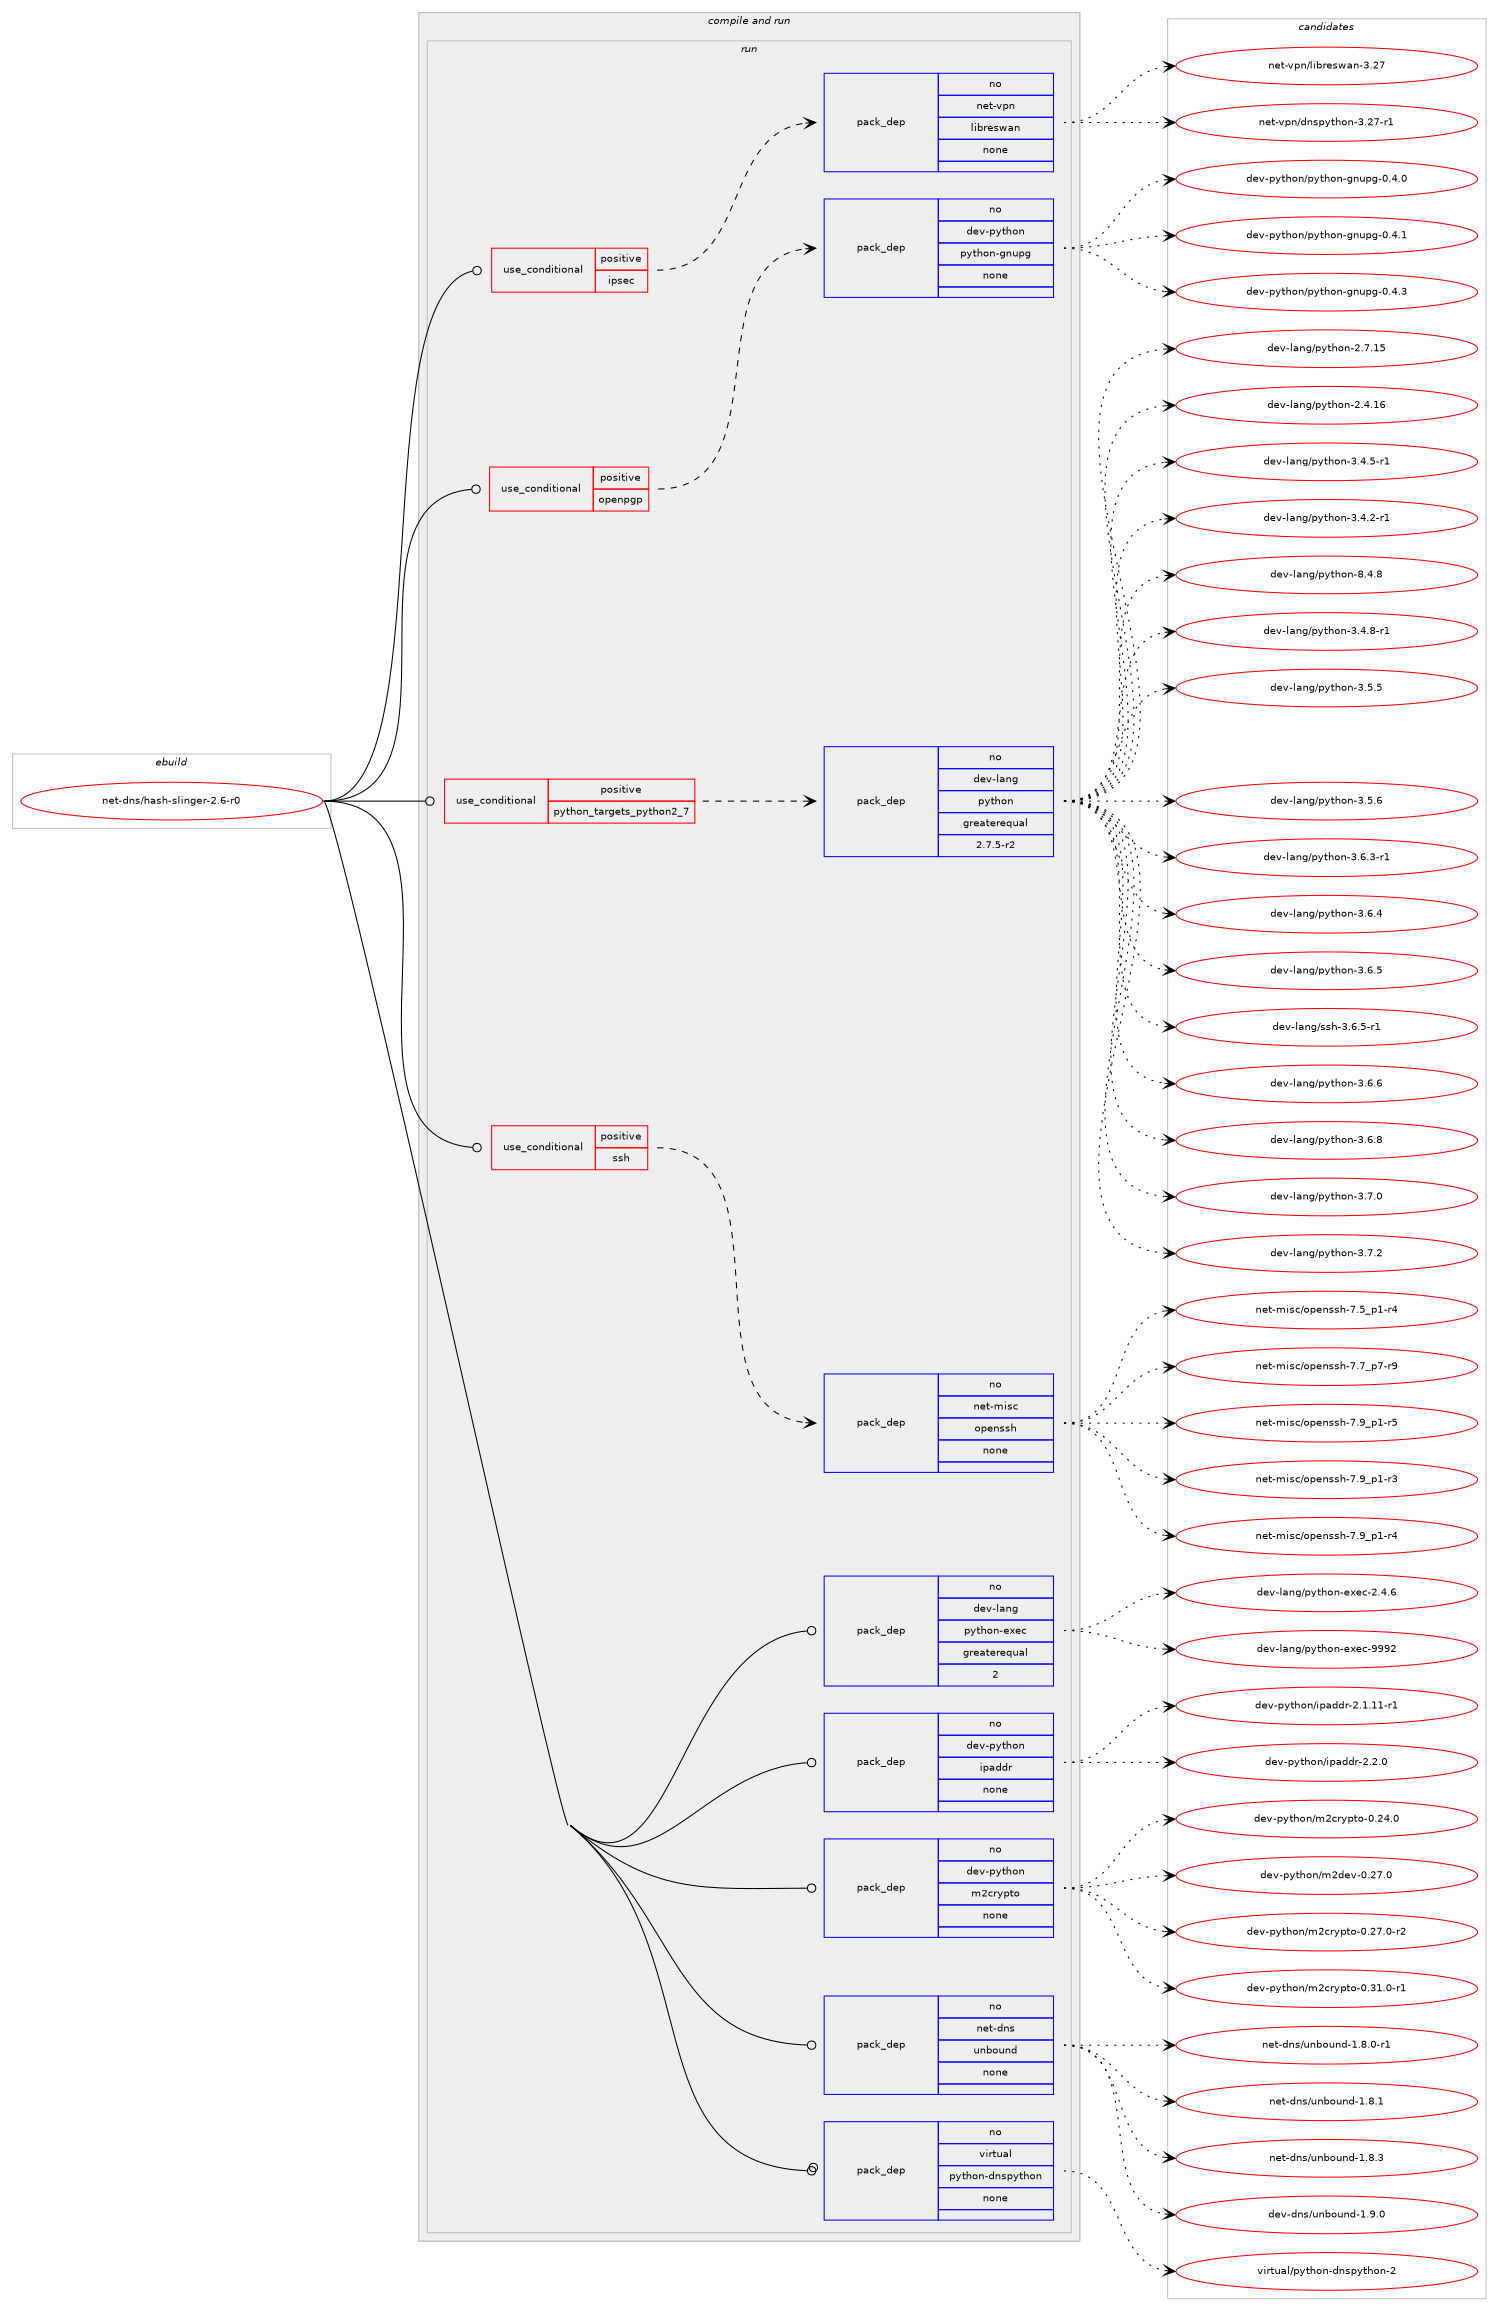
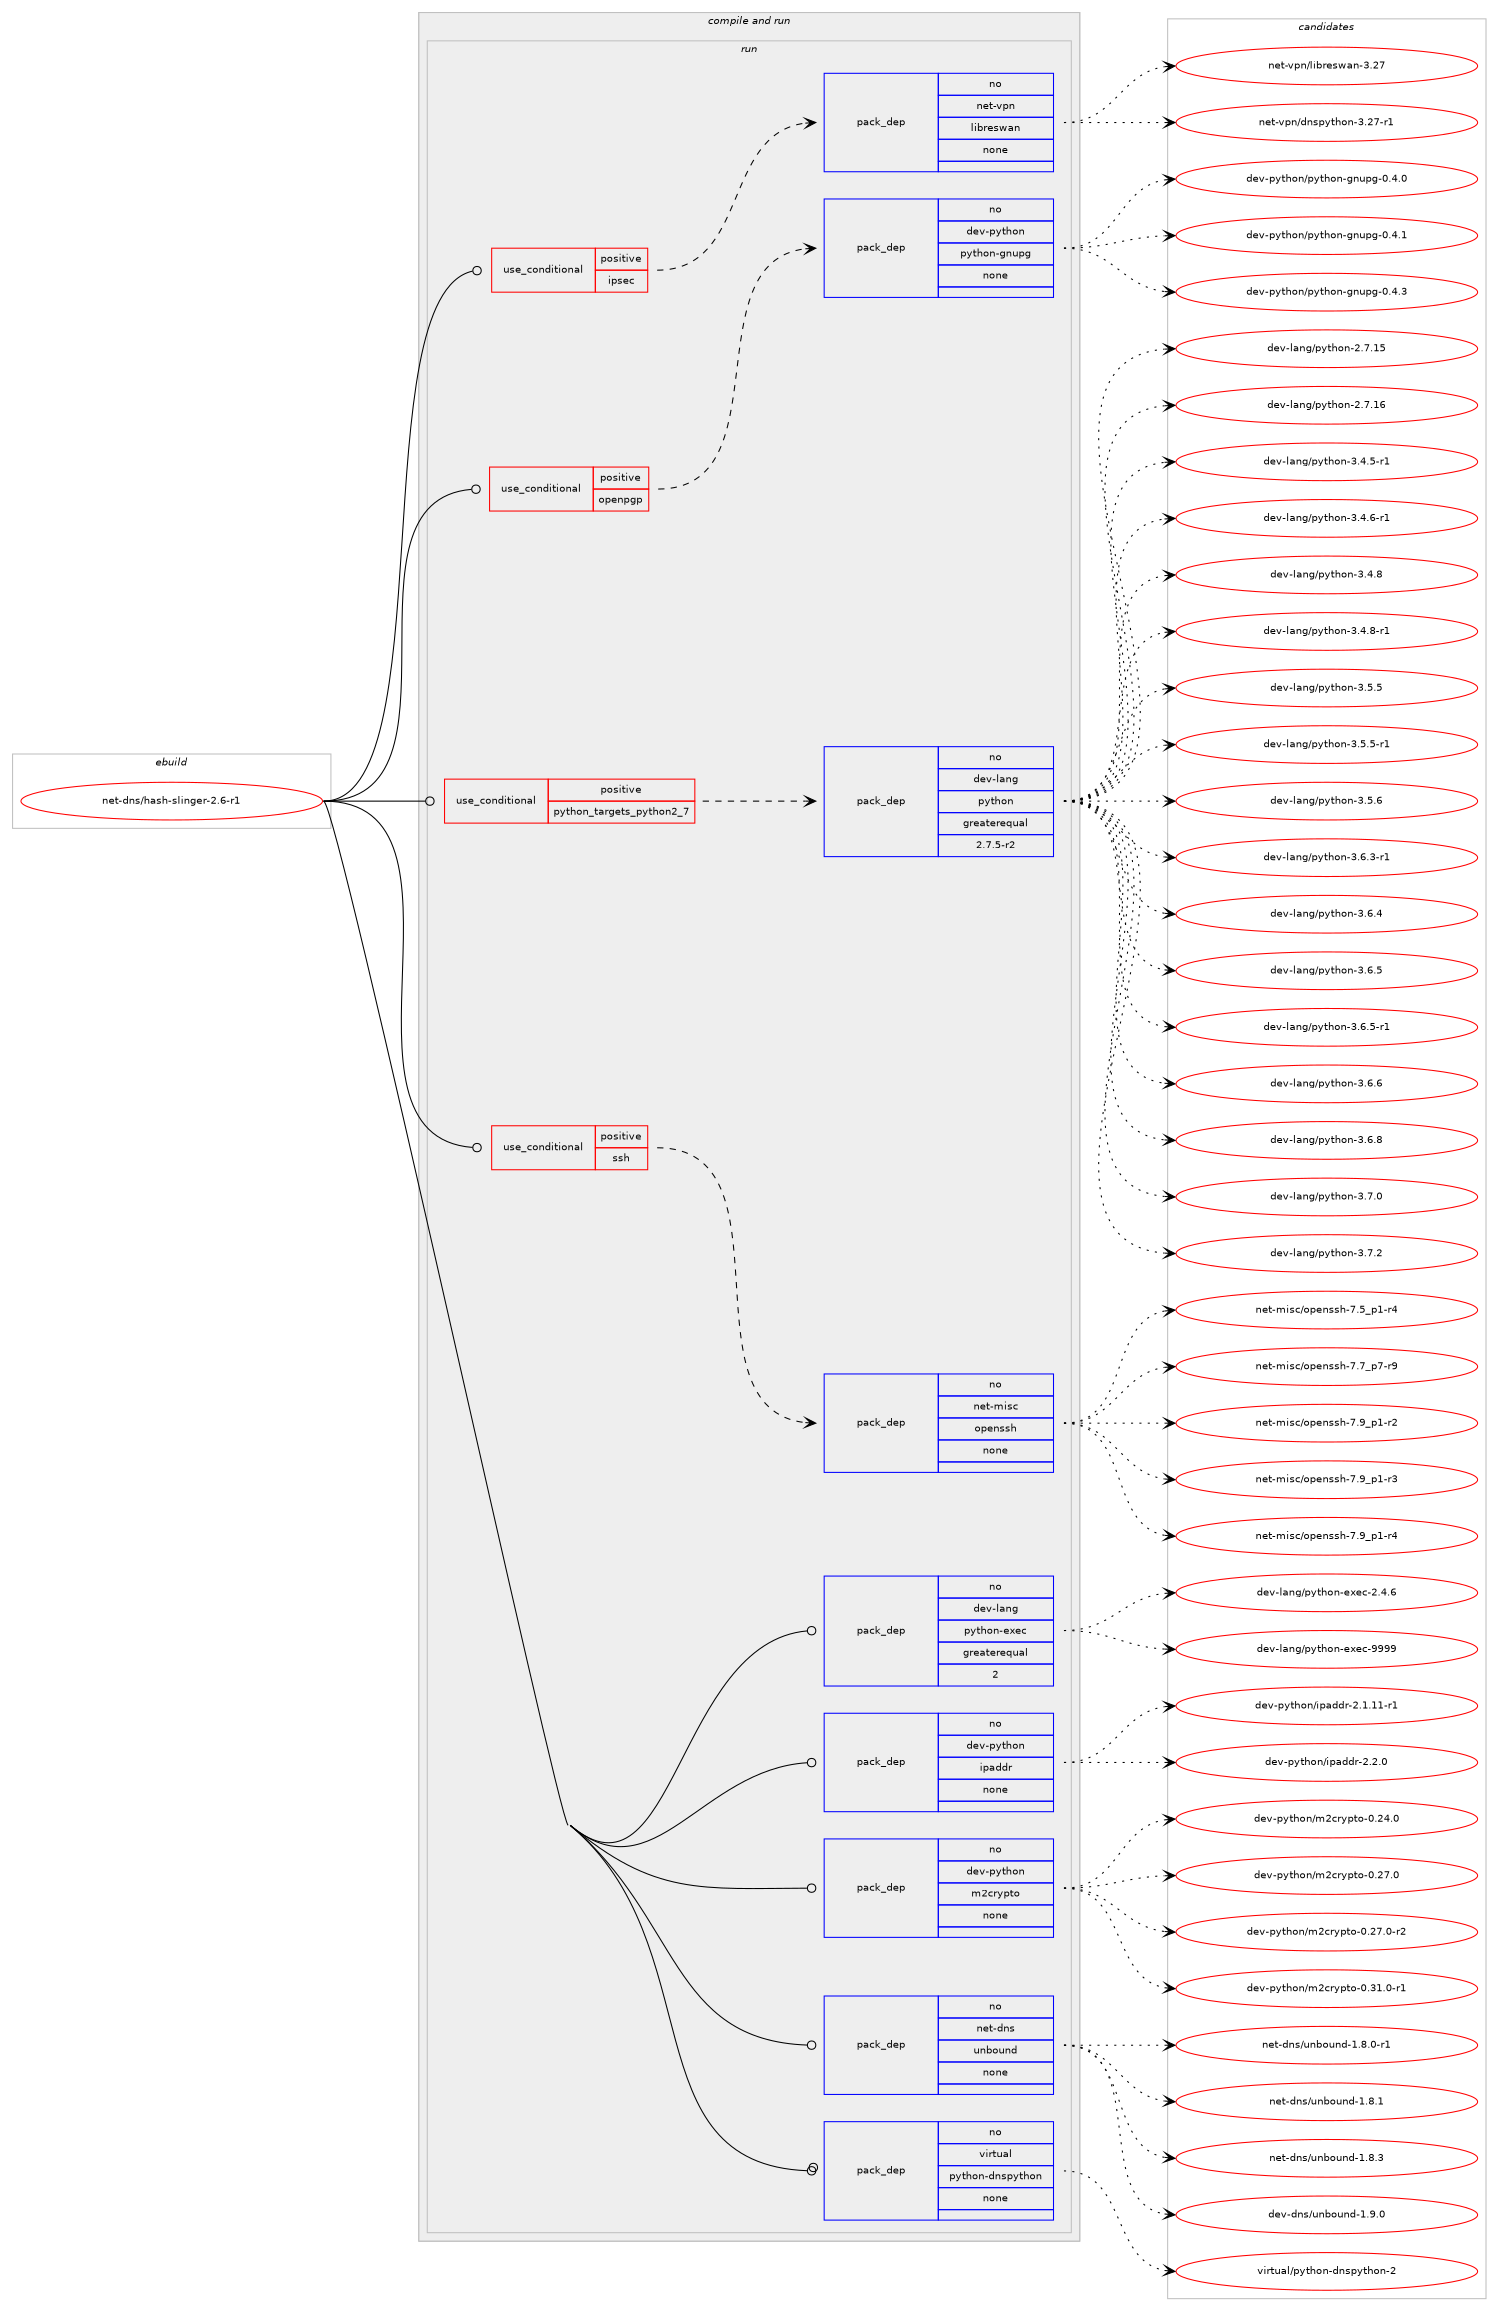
(1327, 405) -> (1327, 405)
(1327, 518) -> (1327, 518)
(1327, 575) -> (1327, 575)
none -> (1327, 745)
(172, 801) -> (172, 801)
(1327, 1027) -> (1327, 1027)
(1327, 1423) -> (1327, 1423)
(1327, 1649) -> (1327, 1649)
(1327, 1876) -> (1327, 1876)
